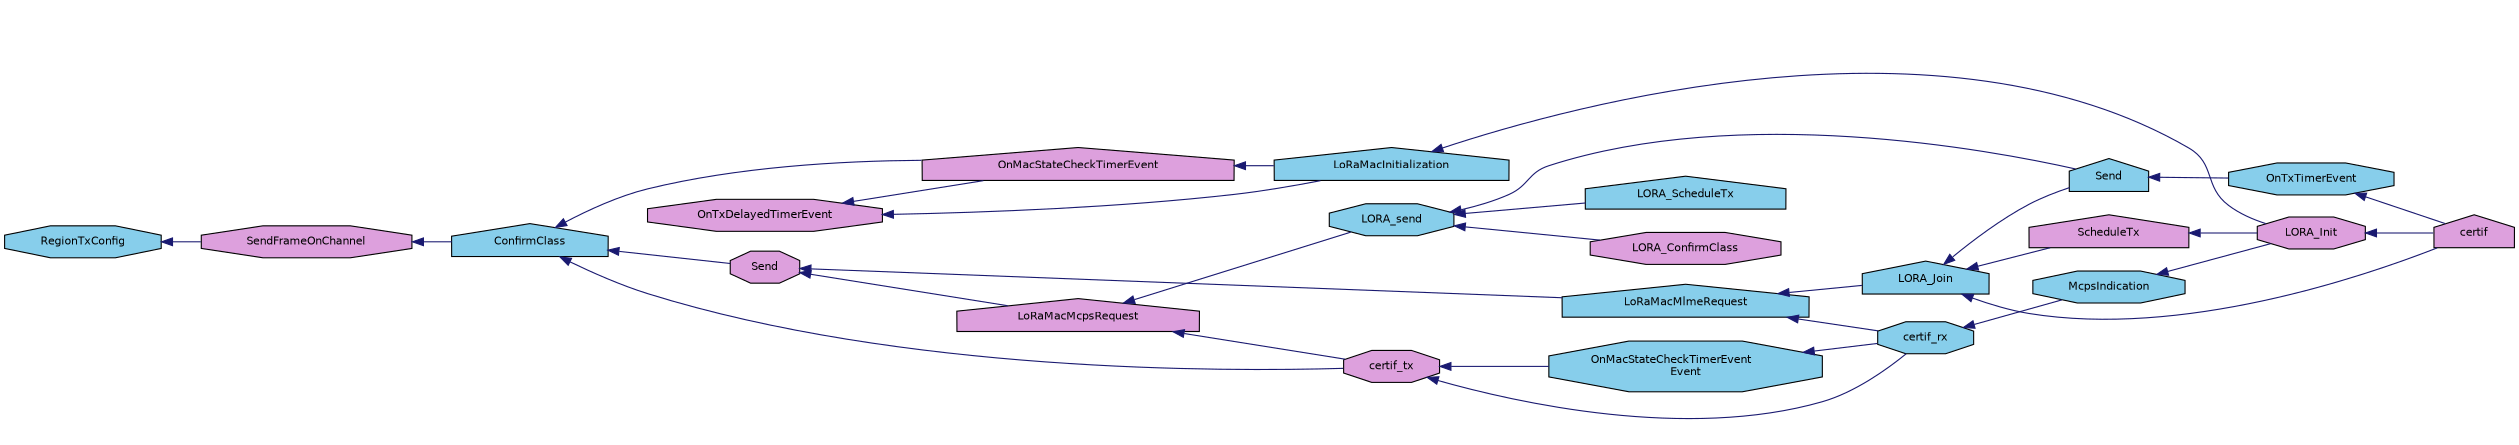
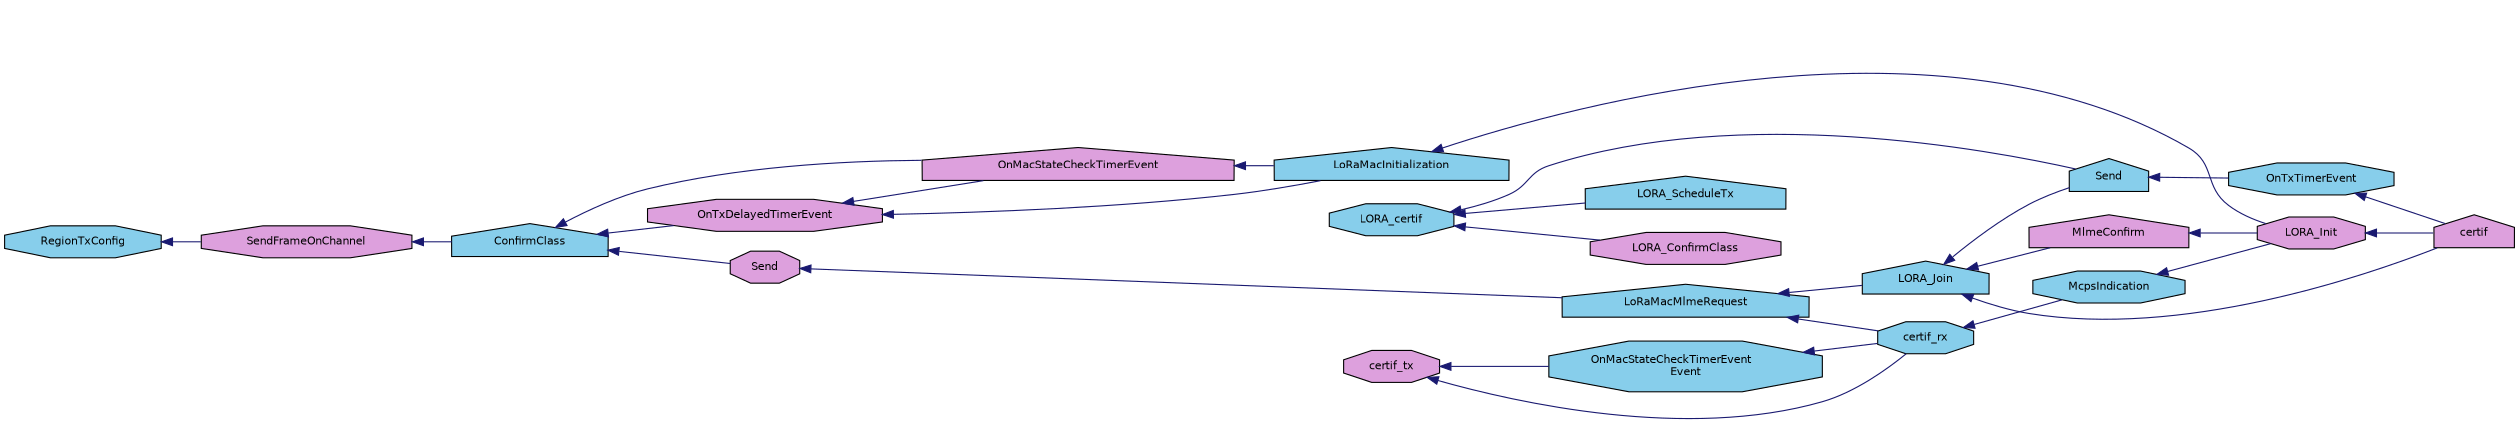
(1392, 220) -> (1392, 220)
(2109, 233) -> (2109, 233)
(1078, 317) -> none
(951, 353) -> (641, 229)
